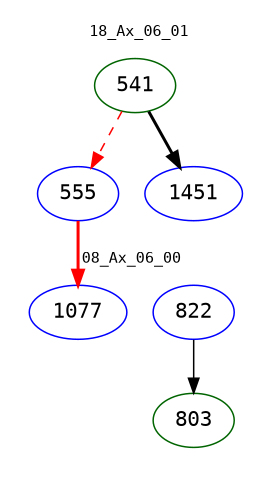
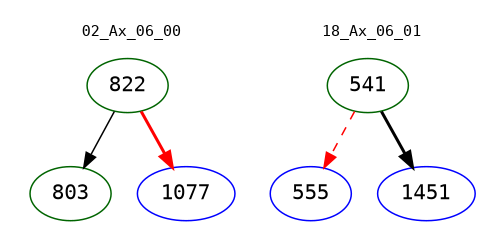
(78, 254) -> (153, 133)
(132, 259) -> (132, 32)
(194, 312) -> (128, 86)
